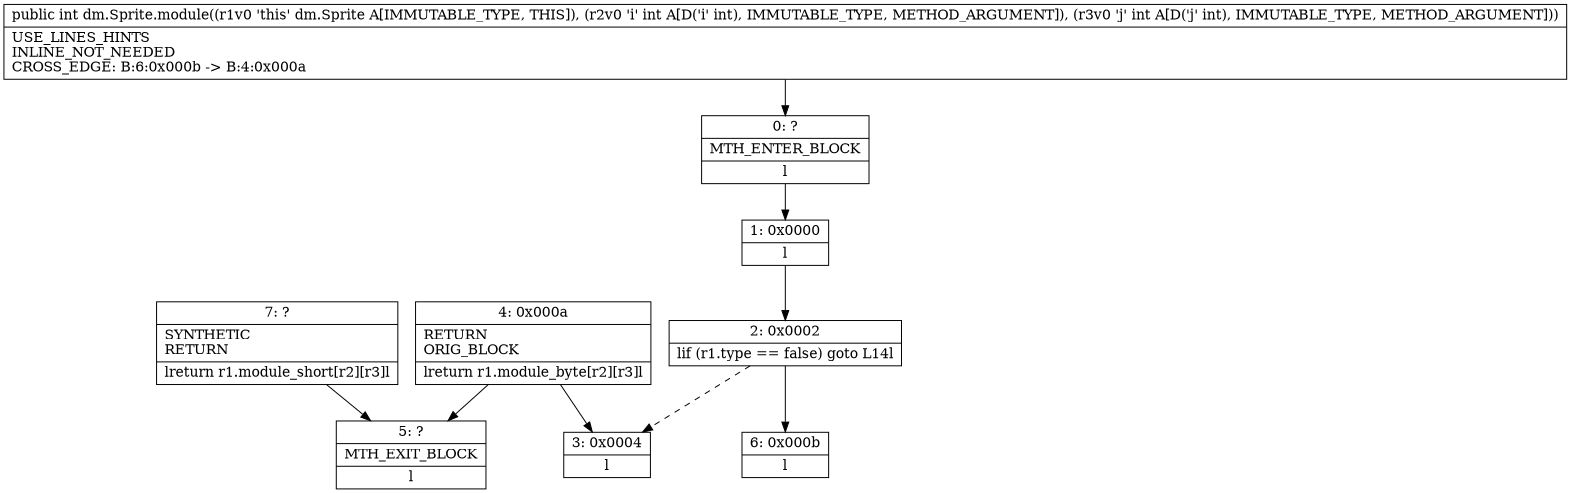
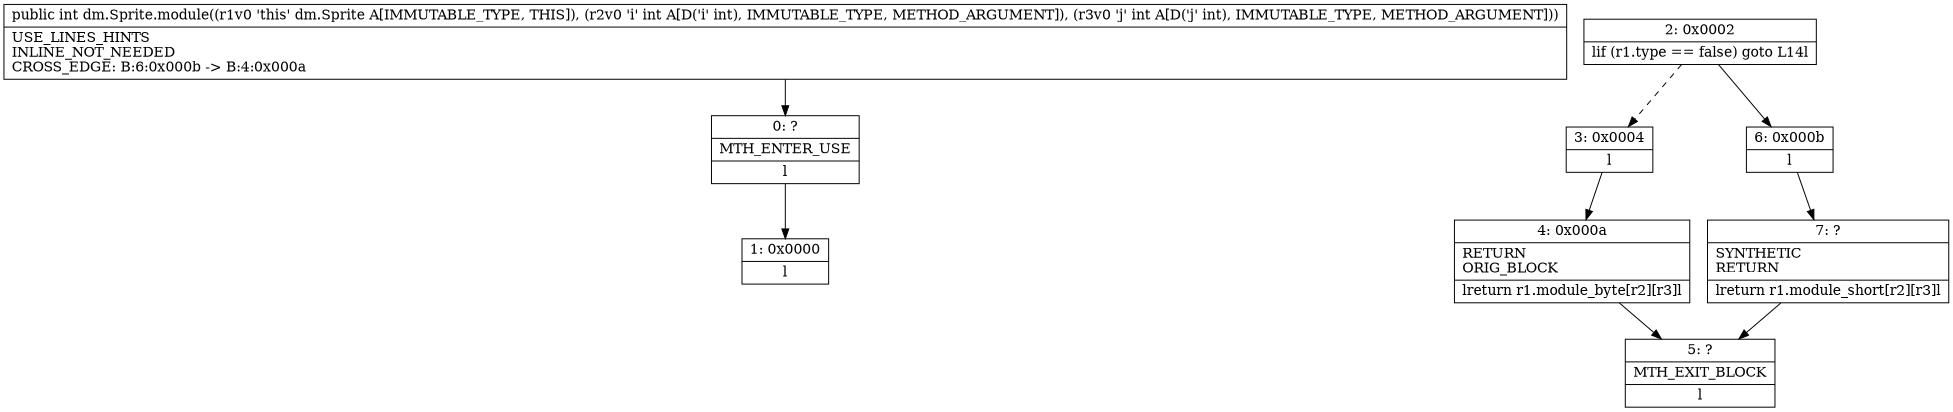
(785, 149) -> (785, 149)
none -> (1804, 191)
(785, 288) -> none
(574, 404) -> (1596, 191)
